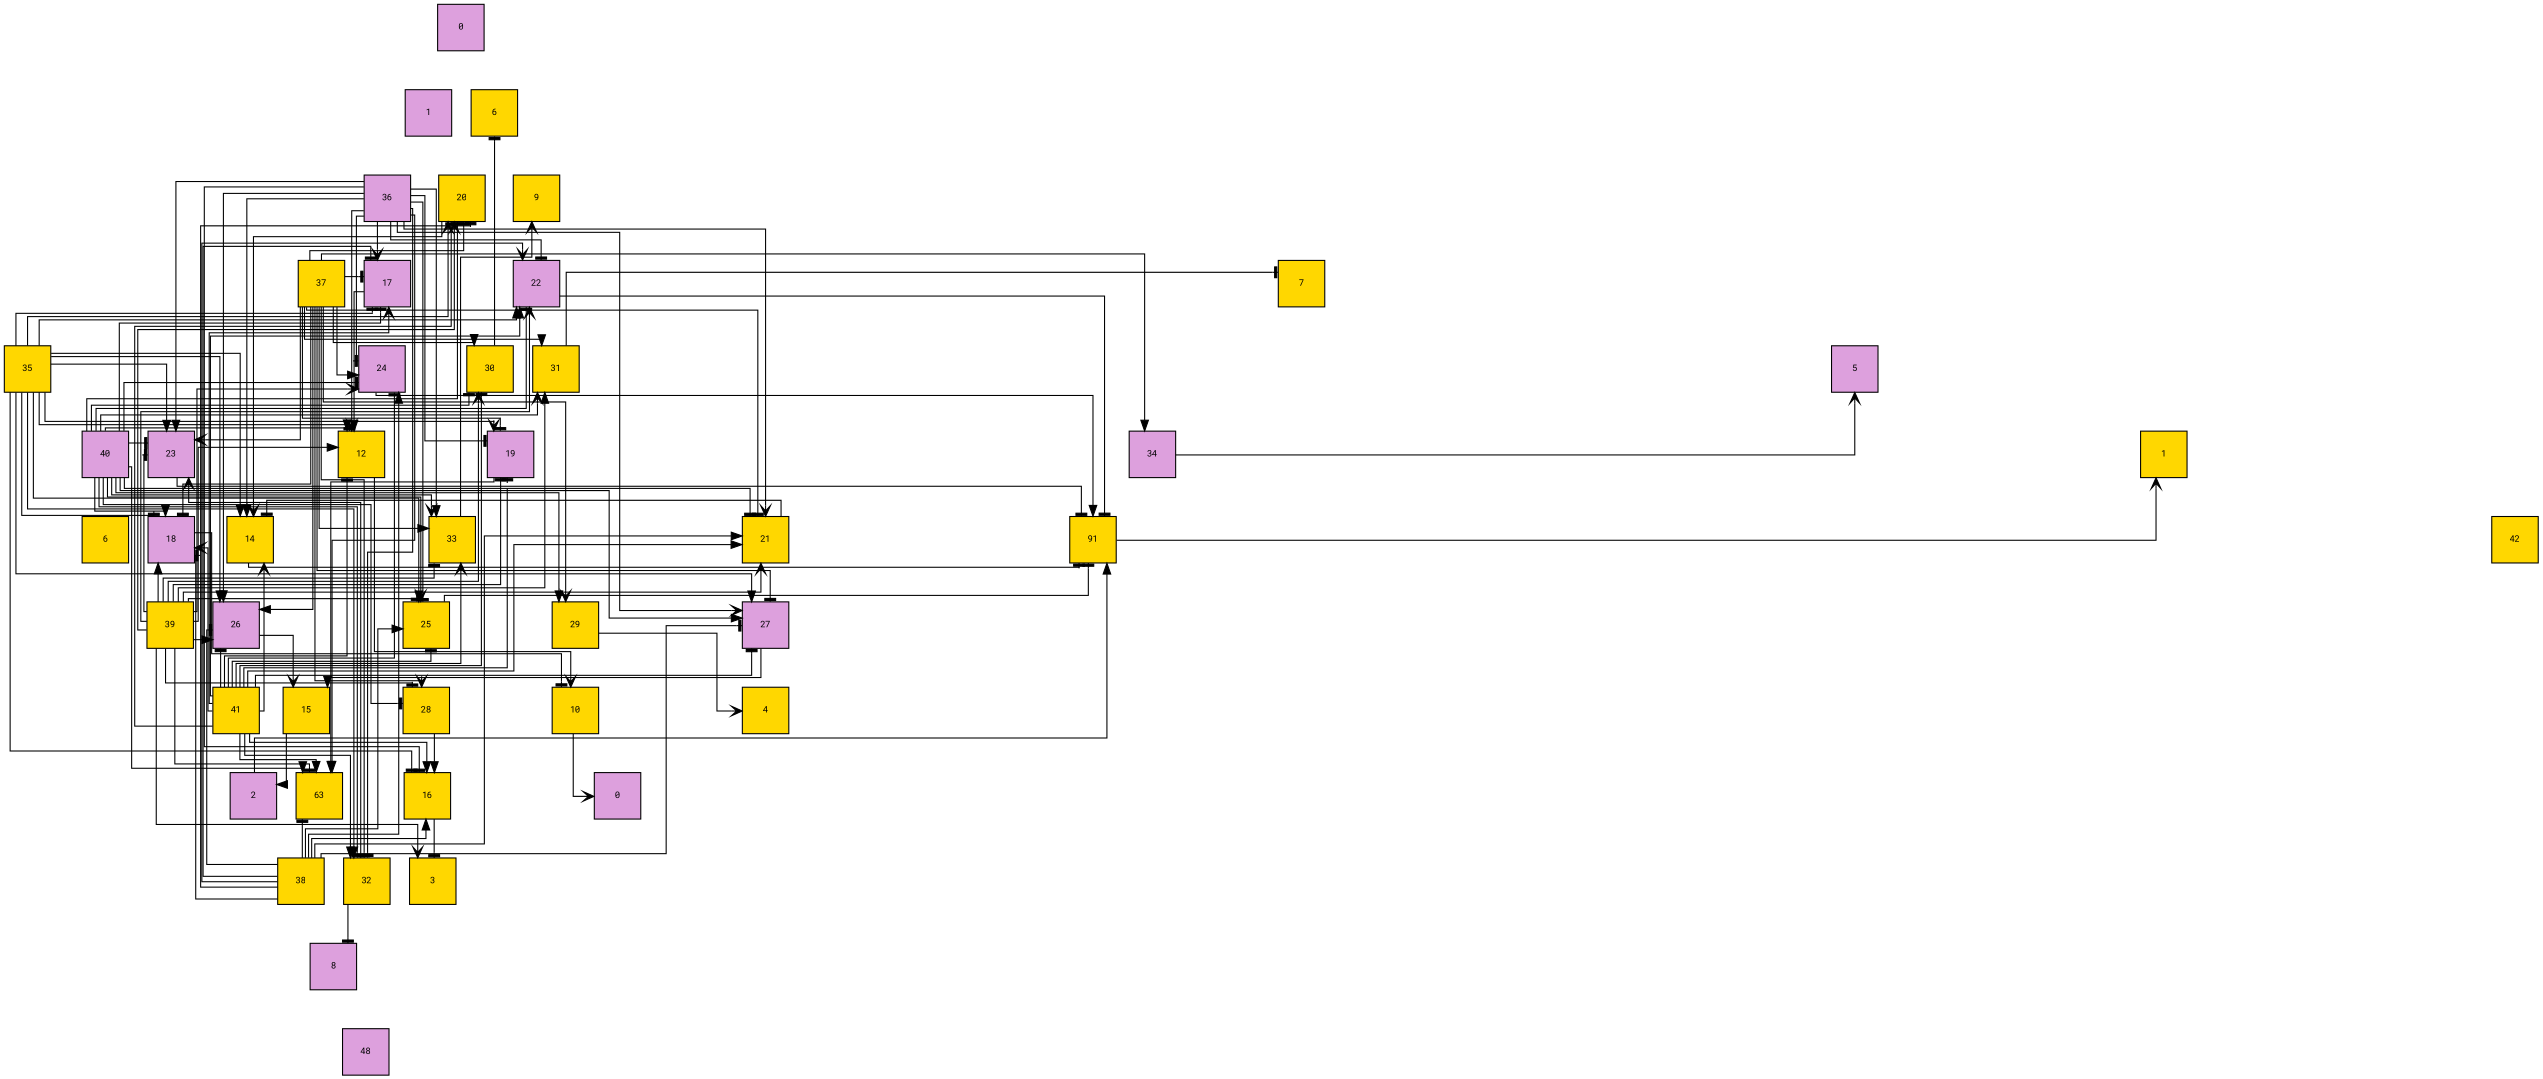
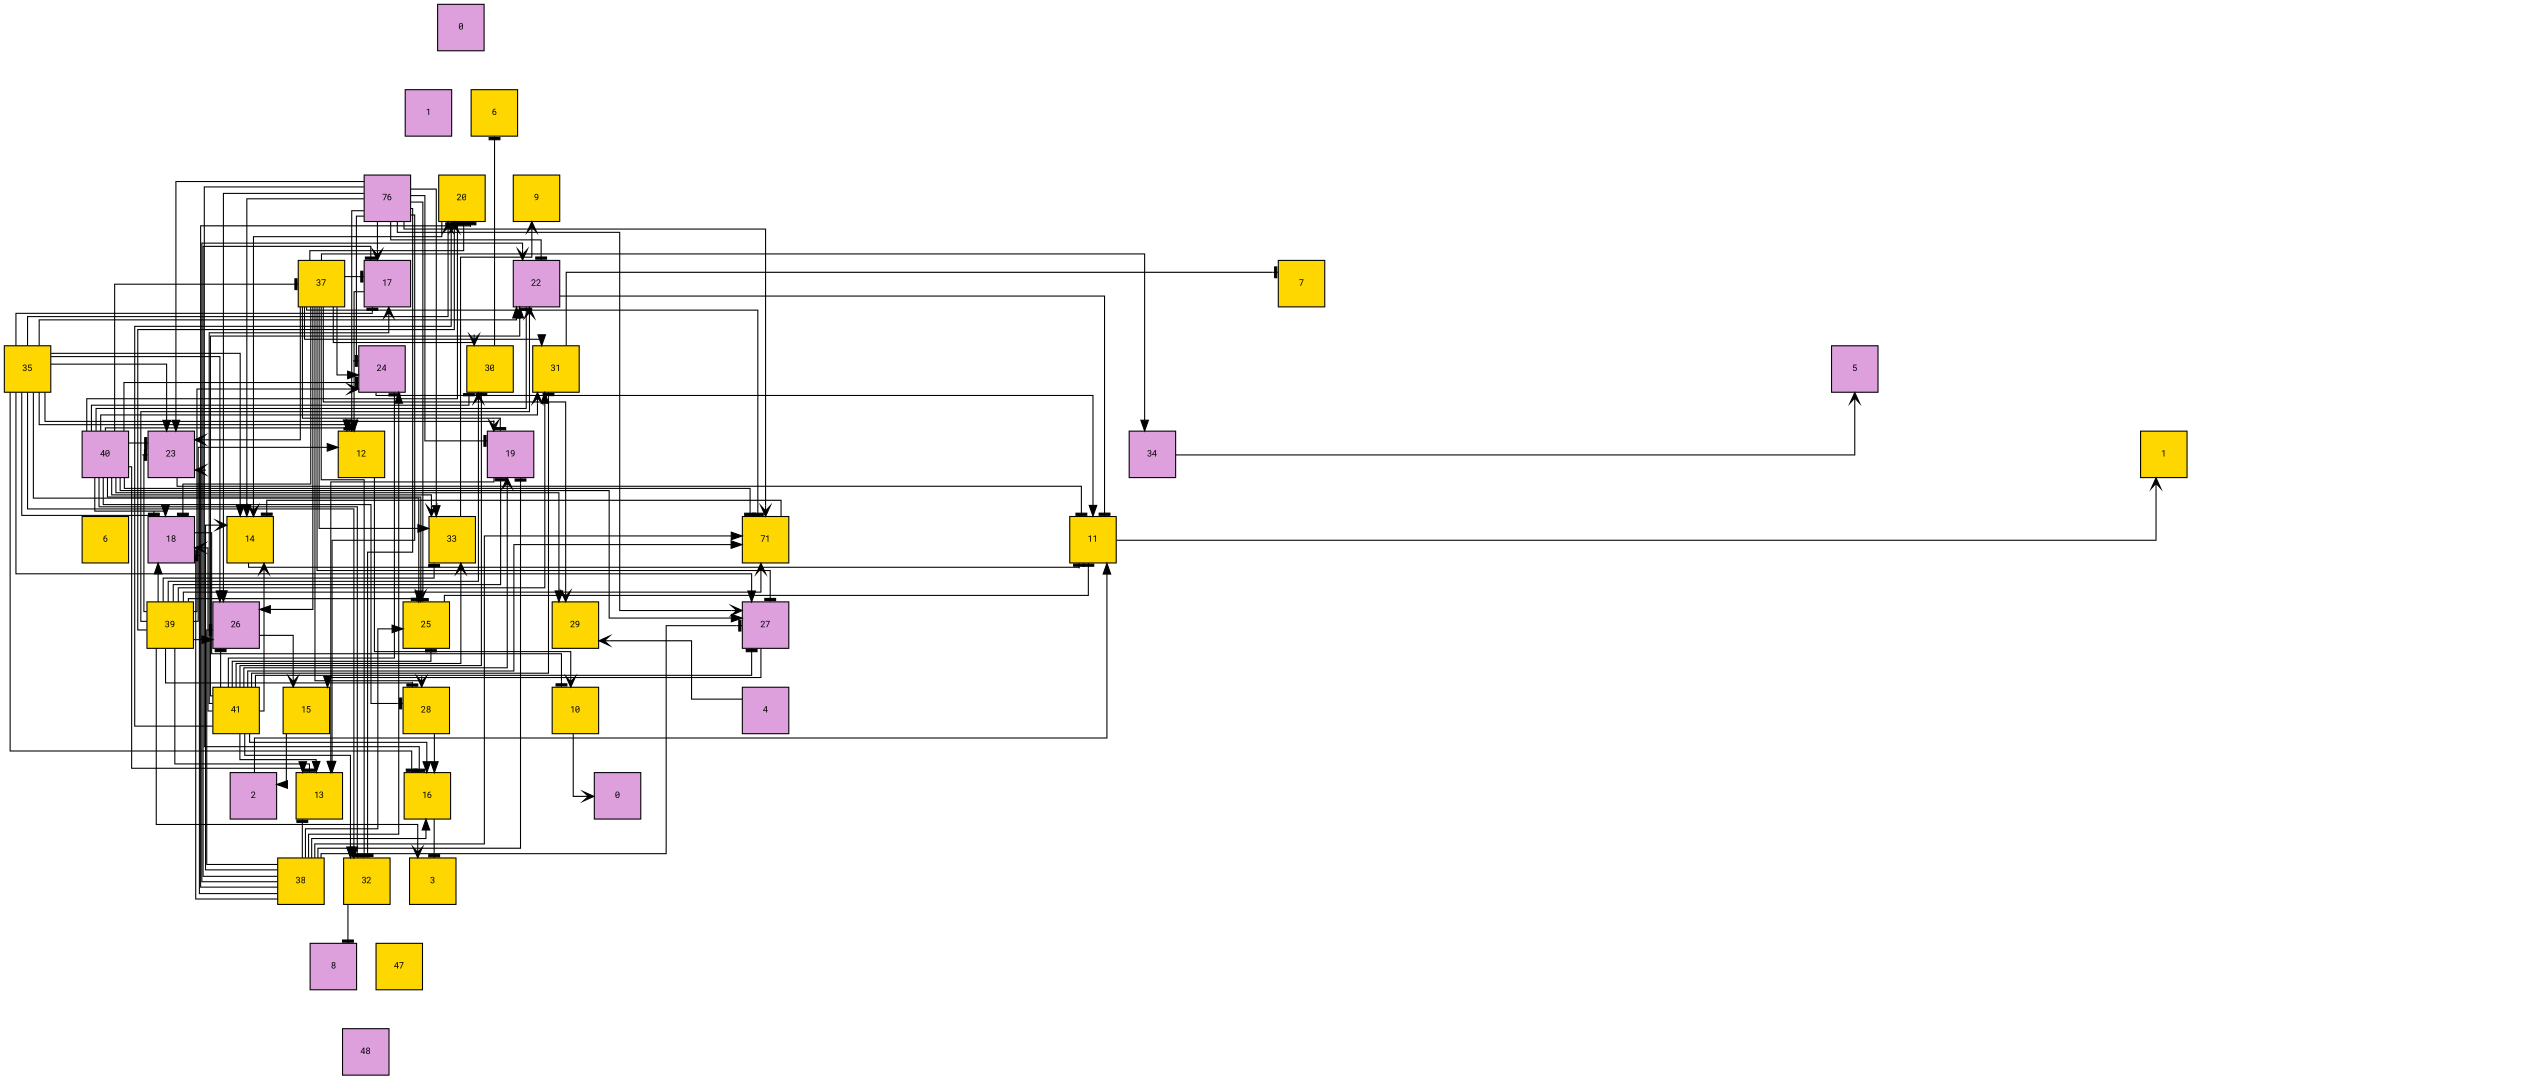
(387, 198) -> (387, 198)
(119, 326) -> (130, 284)
(386, 343) -> (386, 343)
(766, 540) -> (766, 540)
(1093, 540) -> (1093, 540)
(2515, 540) -> none
(361, 587) -> (199, 721)
(704, 633) -> (692, 654)
(347, 646) -> (548, 662)
(507, 662) -> (507, 662)
(766, 710) -> (766, 710)
none -> (206, 728)
none -> (521, 772)
(319, 796) -> (319, 796)
none -> (399, 967)
